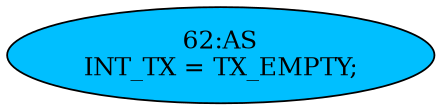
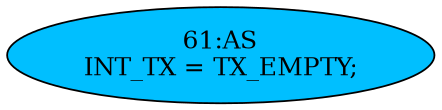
(221, 55) -> (221, 55)
